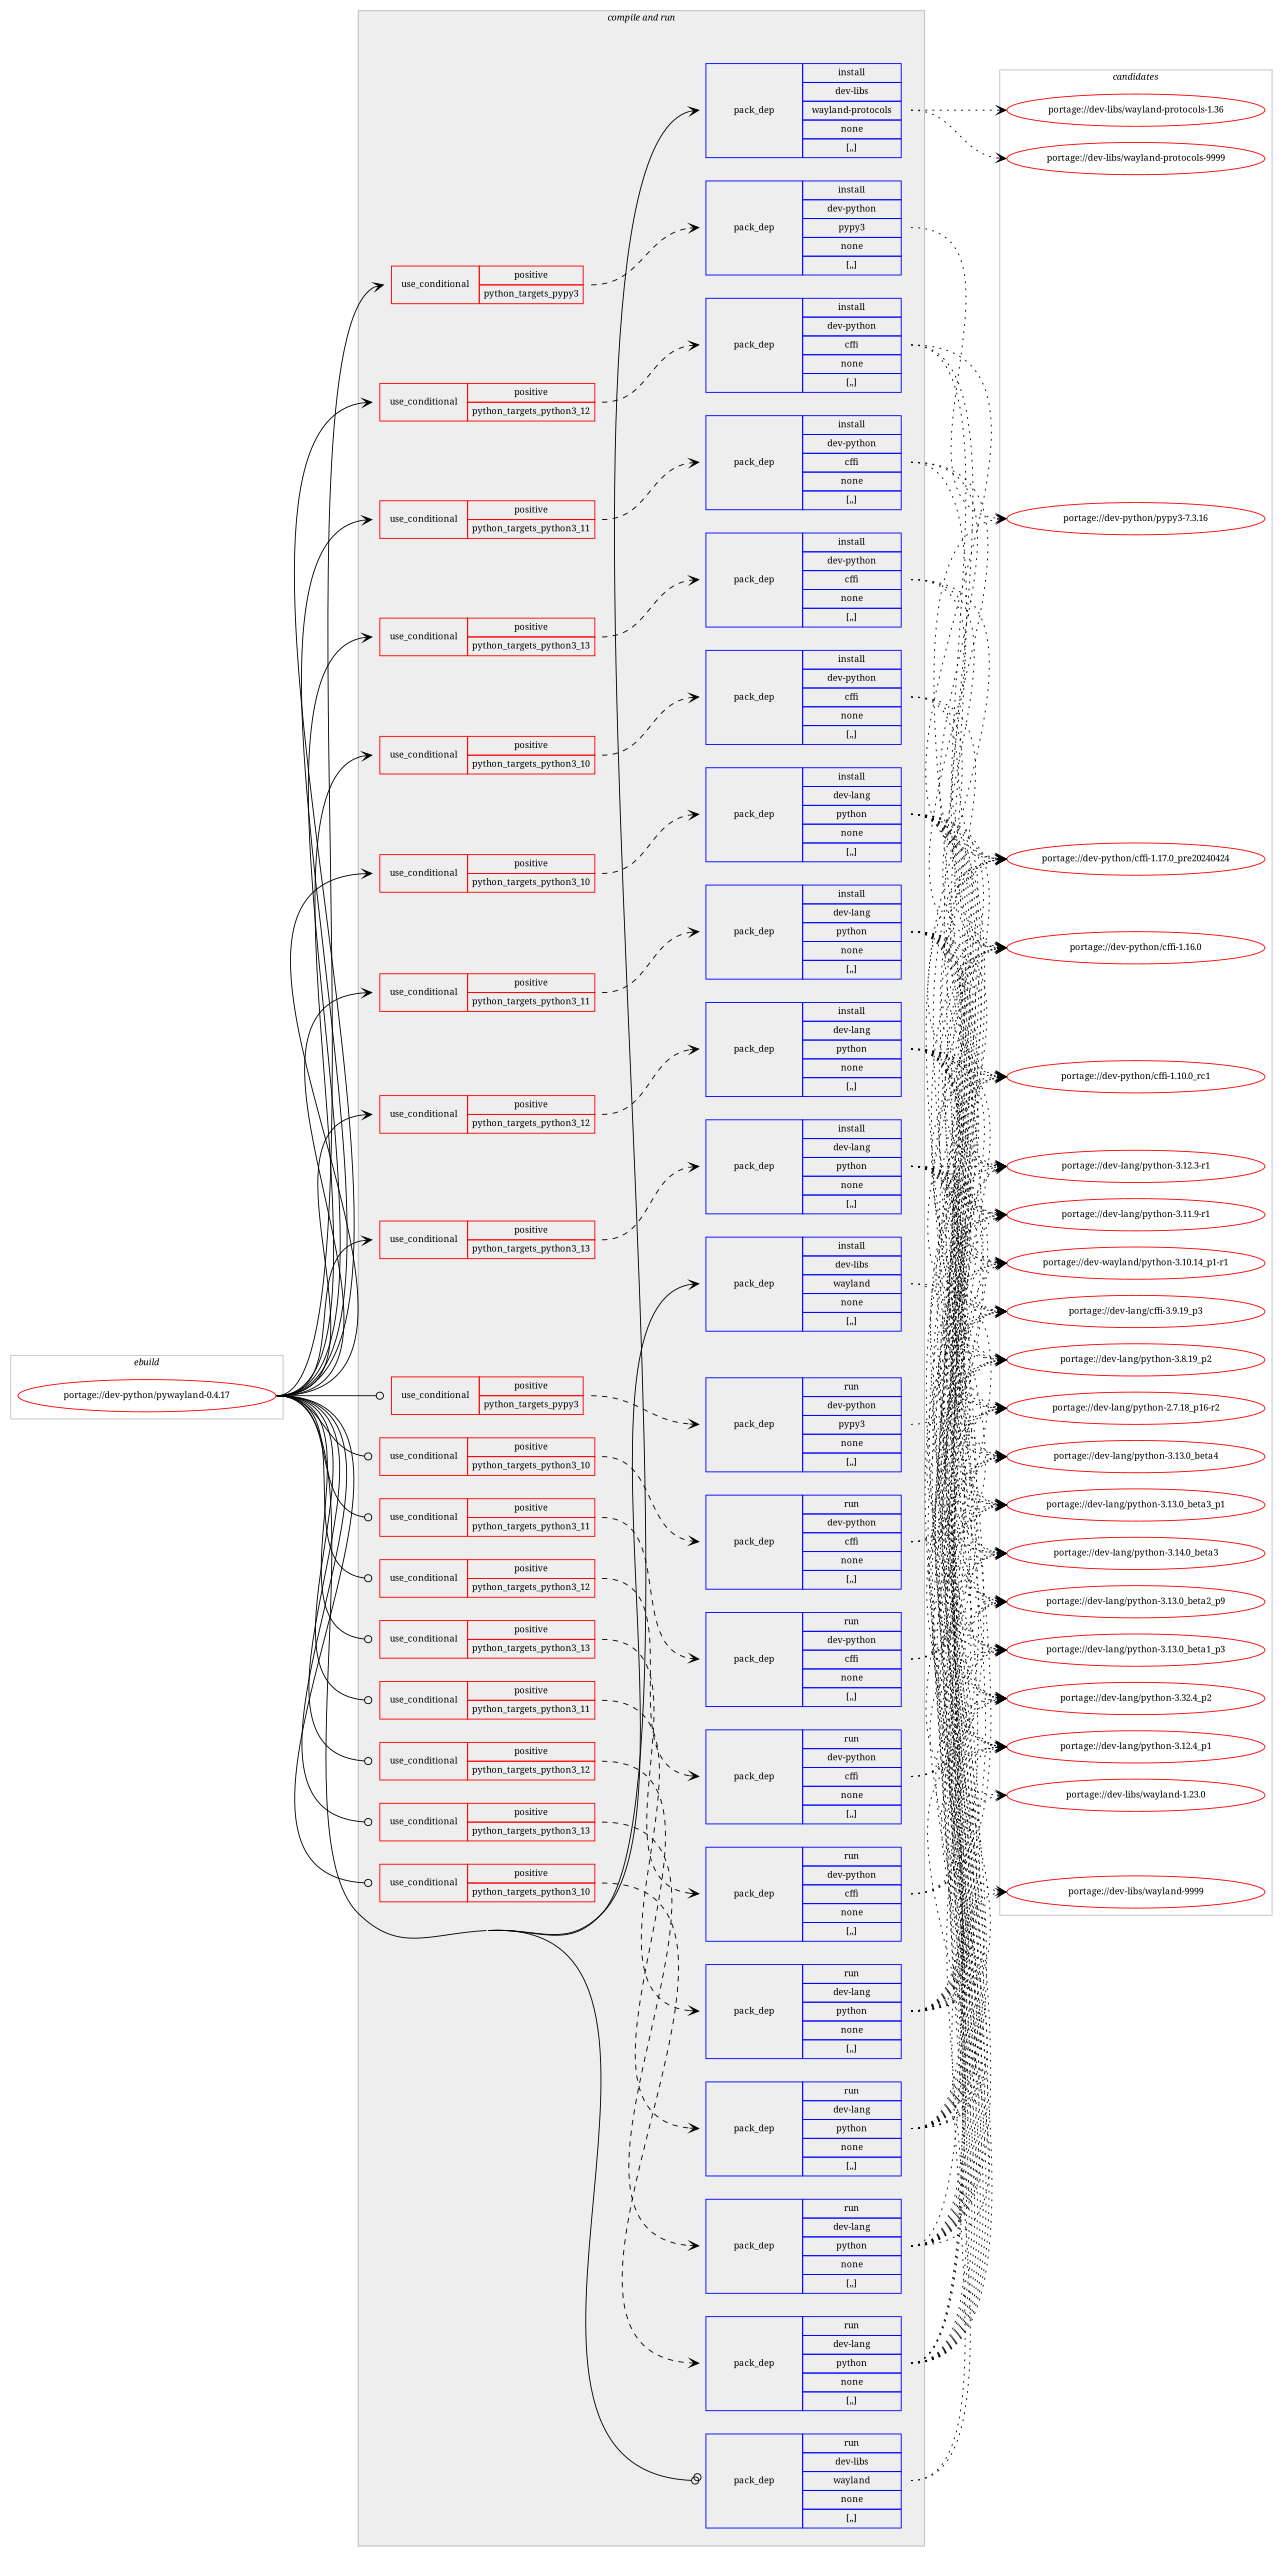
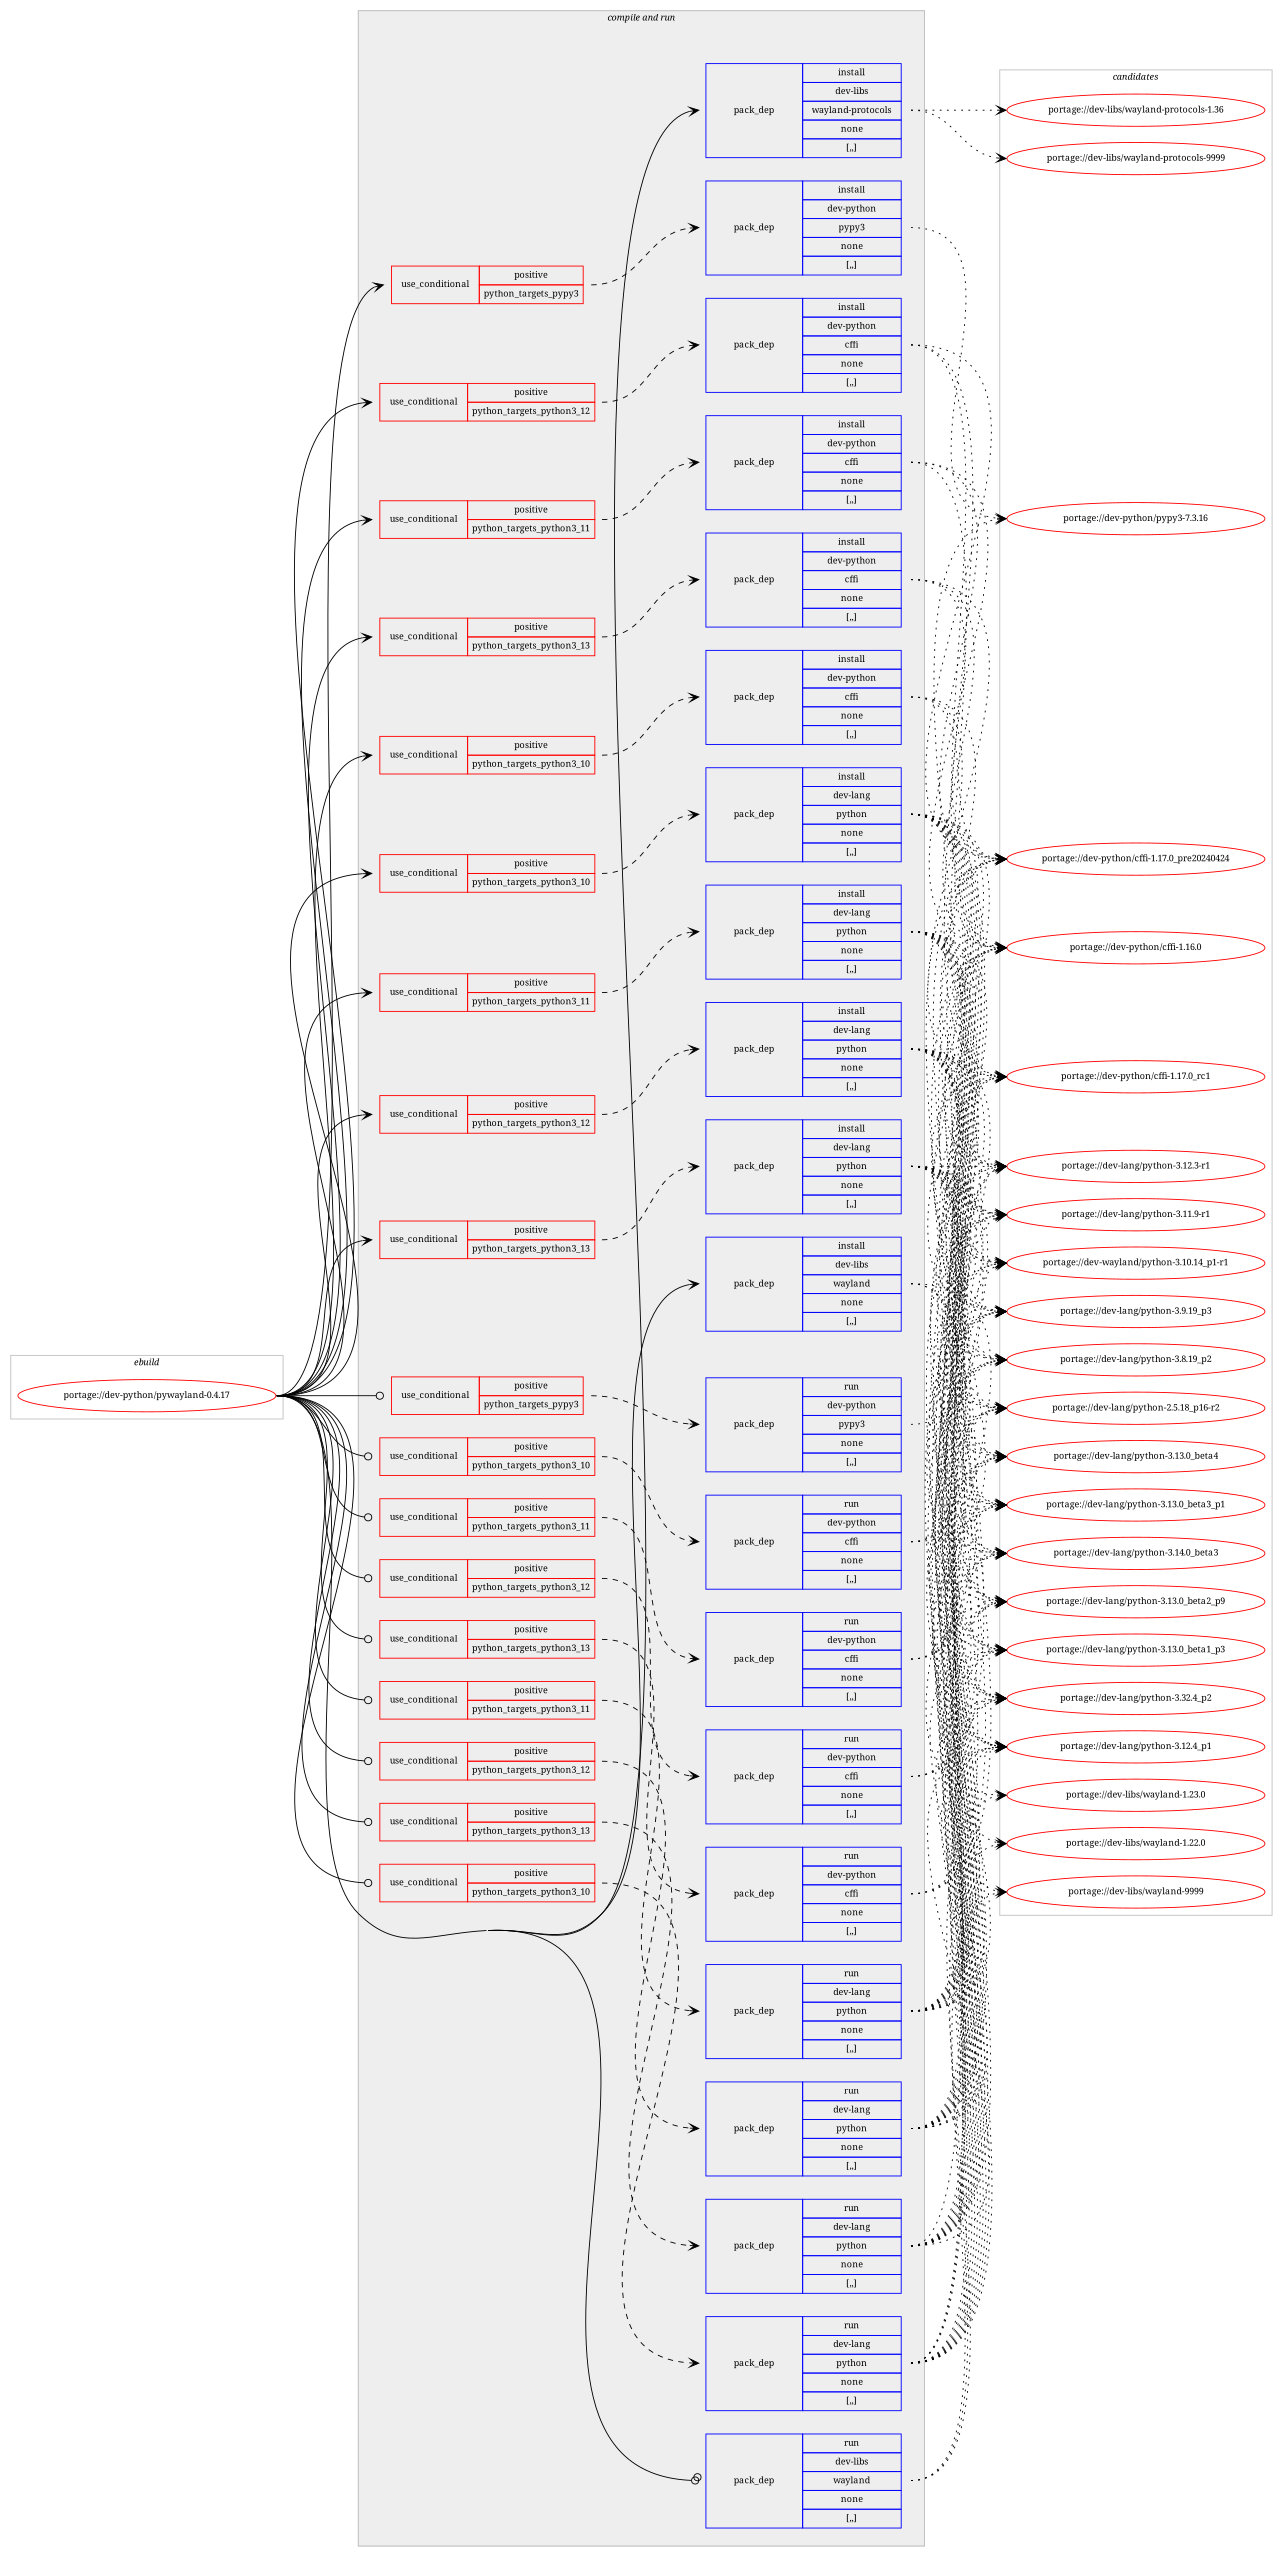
(1136, 1077) -> (1136, 1077)
(1136, 1312) -> (1136, 1312)
(1136, 1408) -> (1136, 1408)
none -> (1136, 1844)
